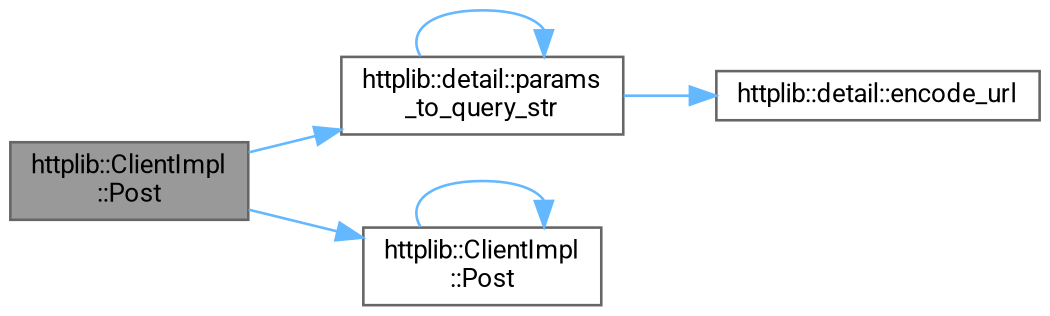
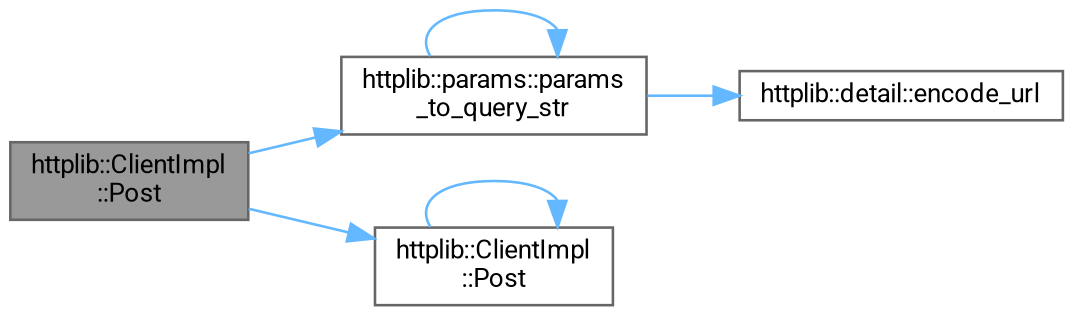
(482, 96) -> (494, 96)
